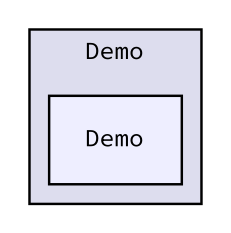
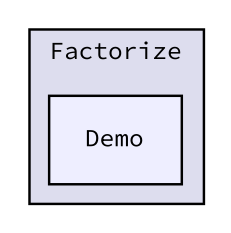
(115, 53) -> (117, 53)
